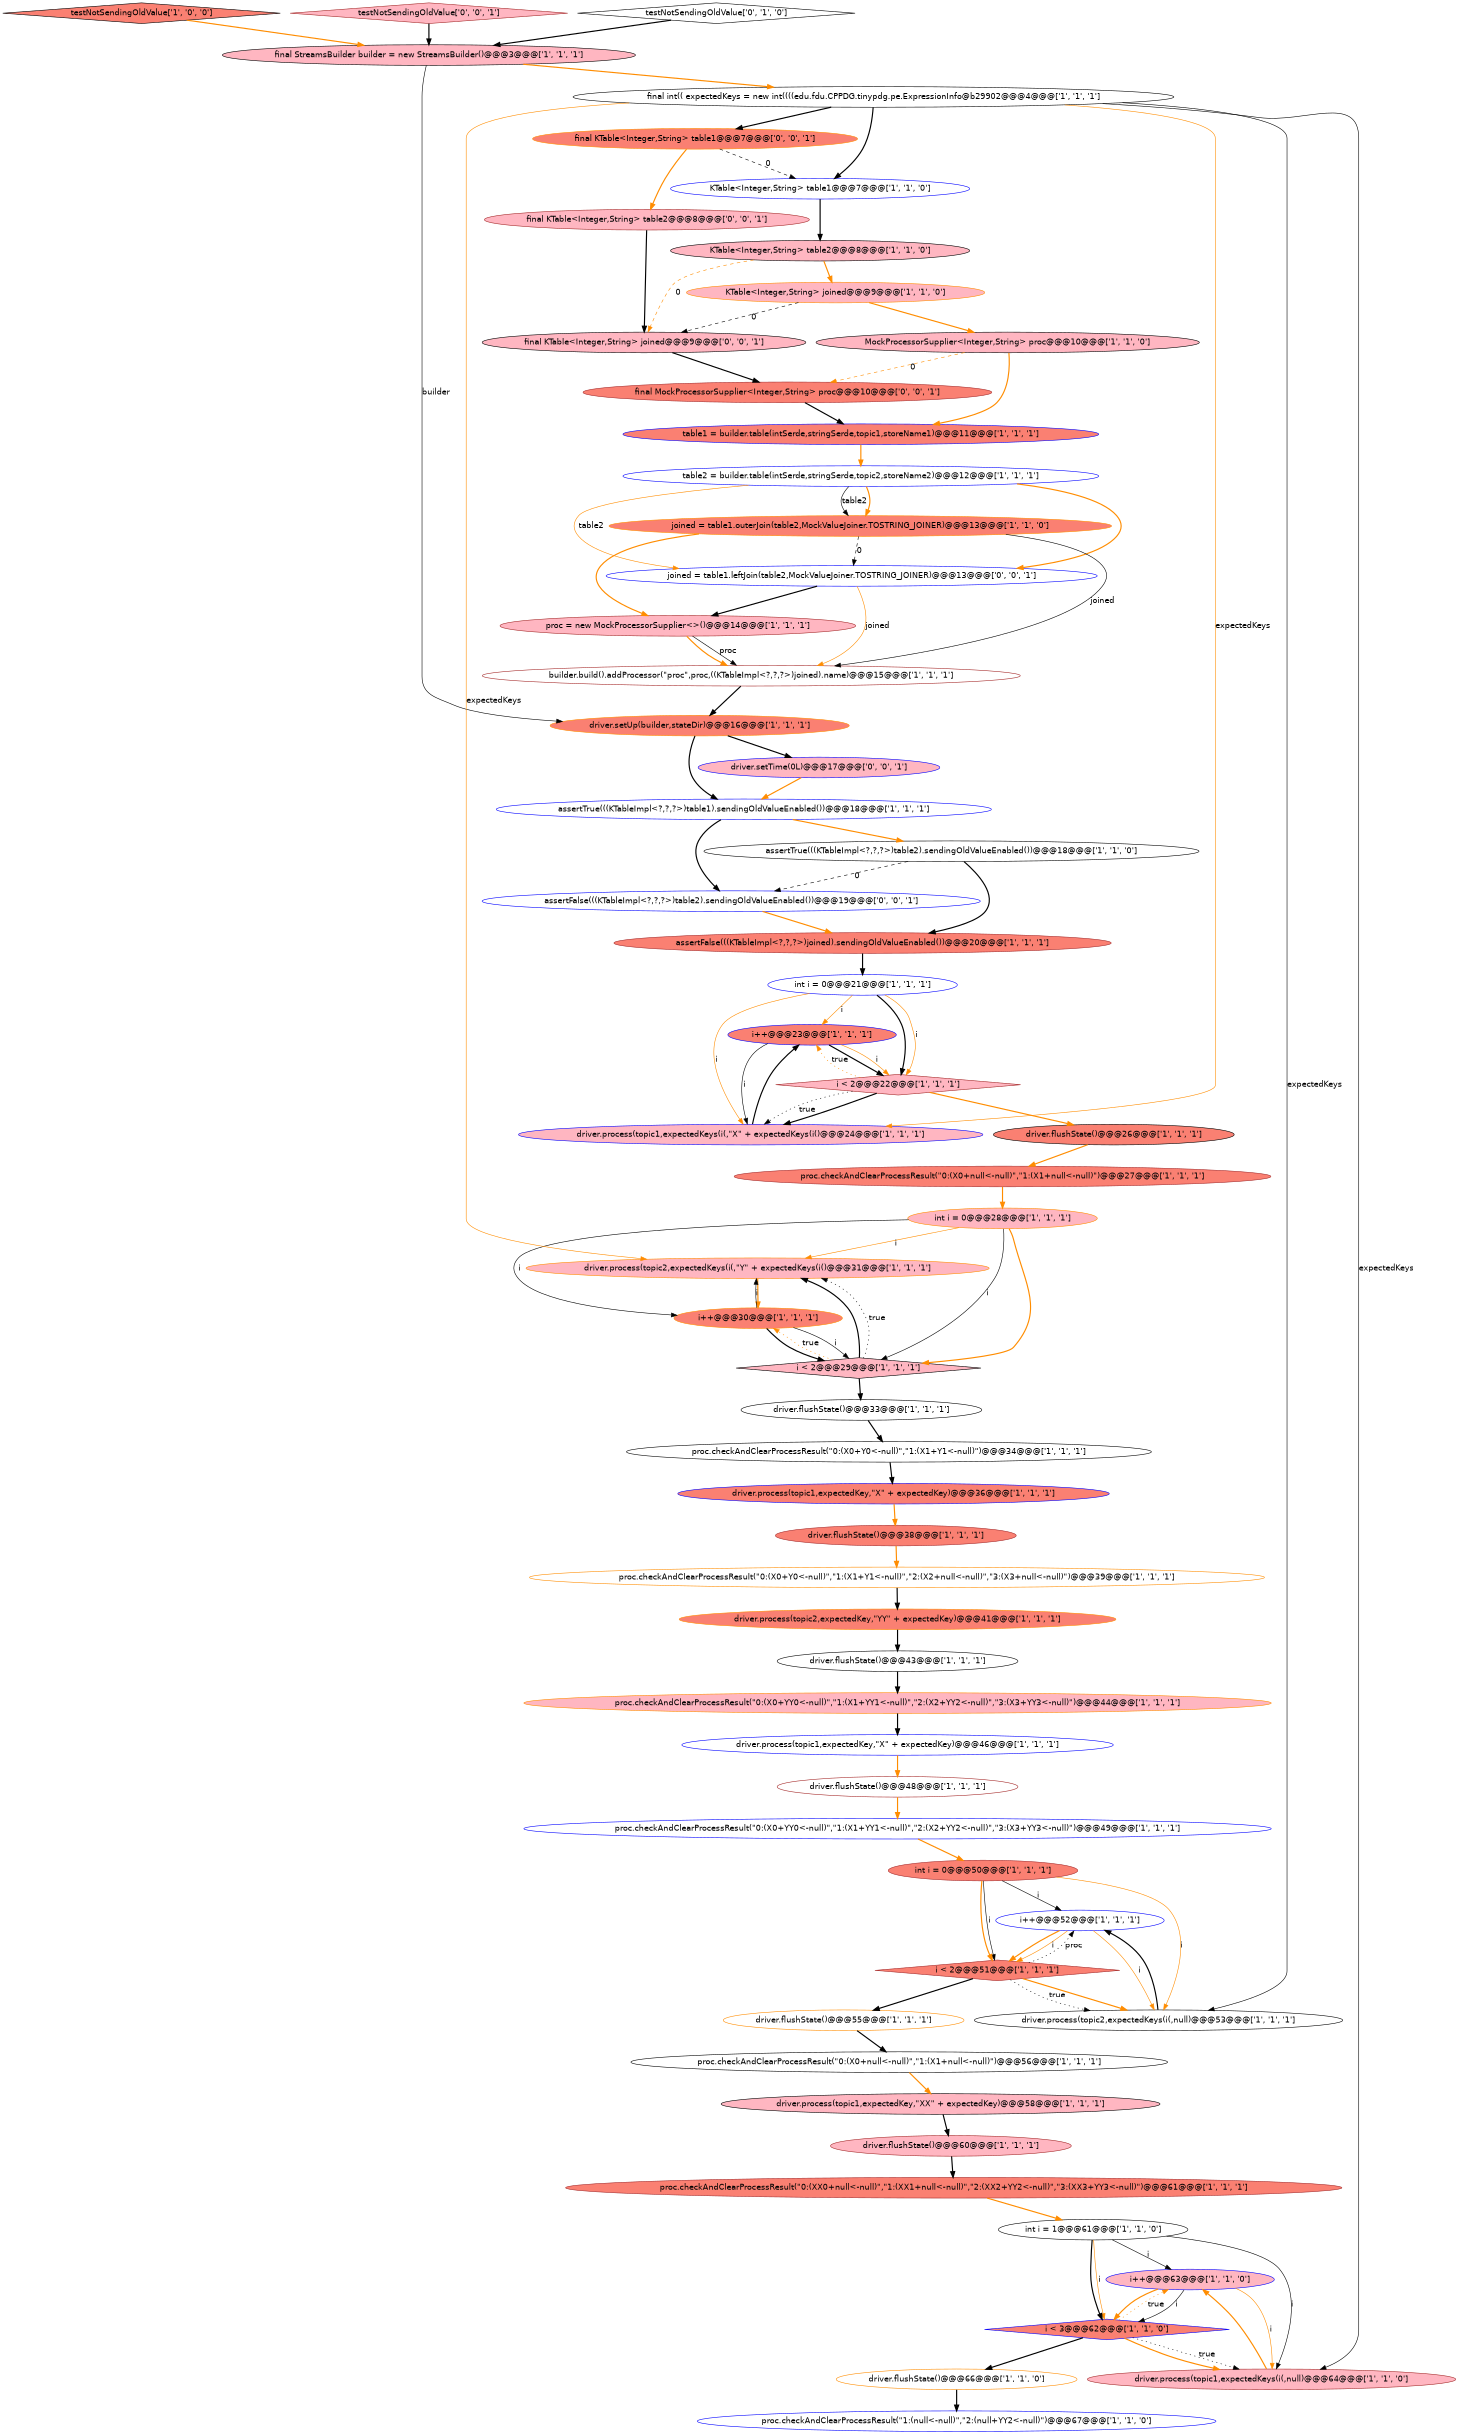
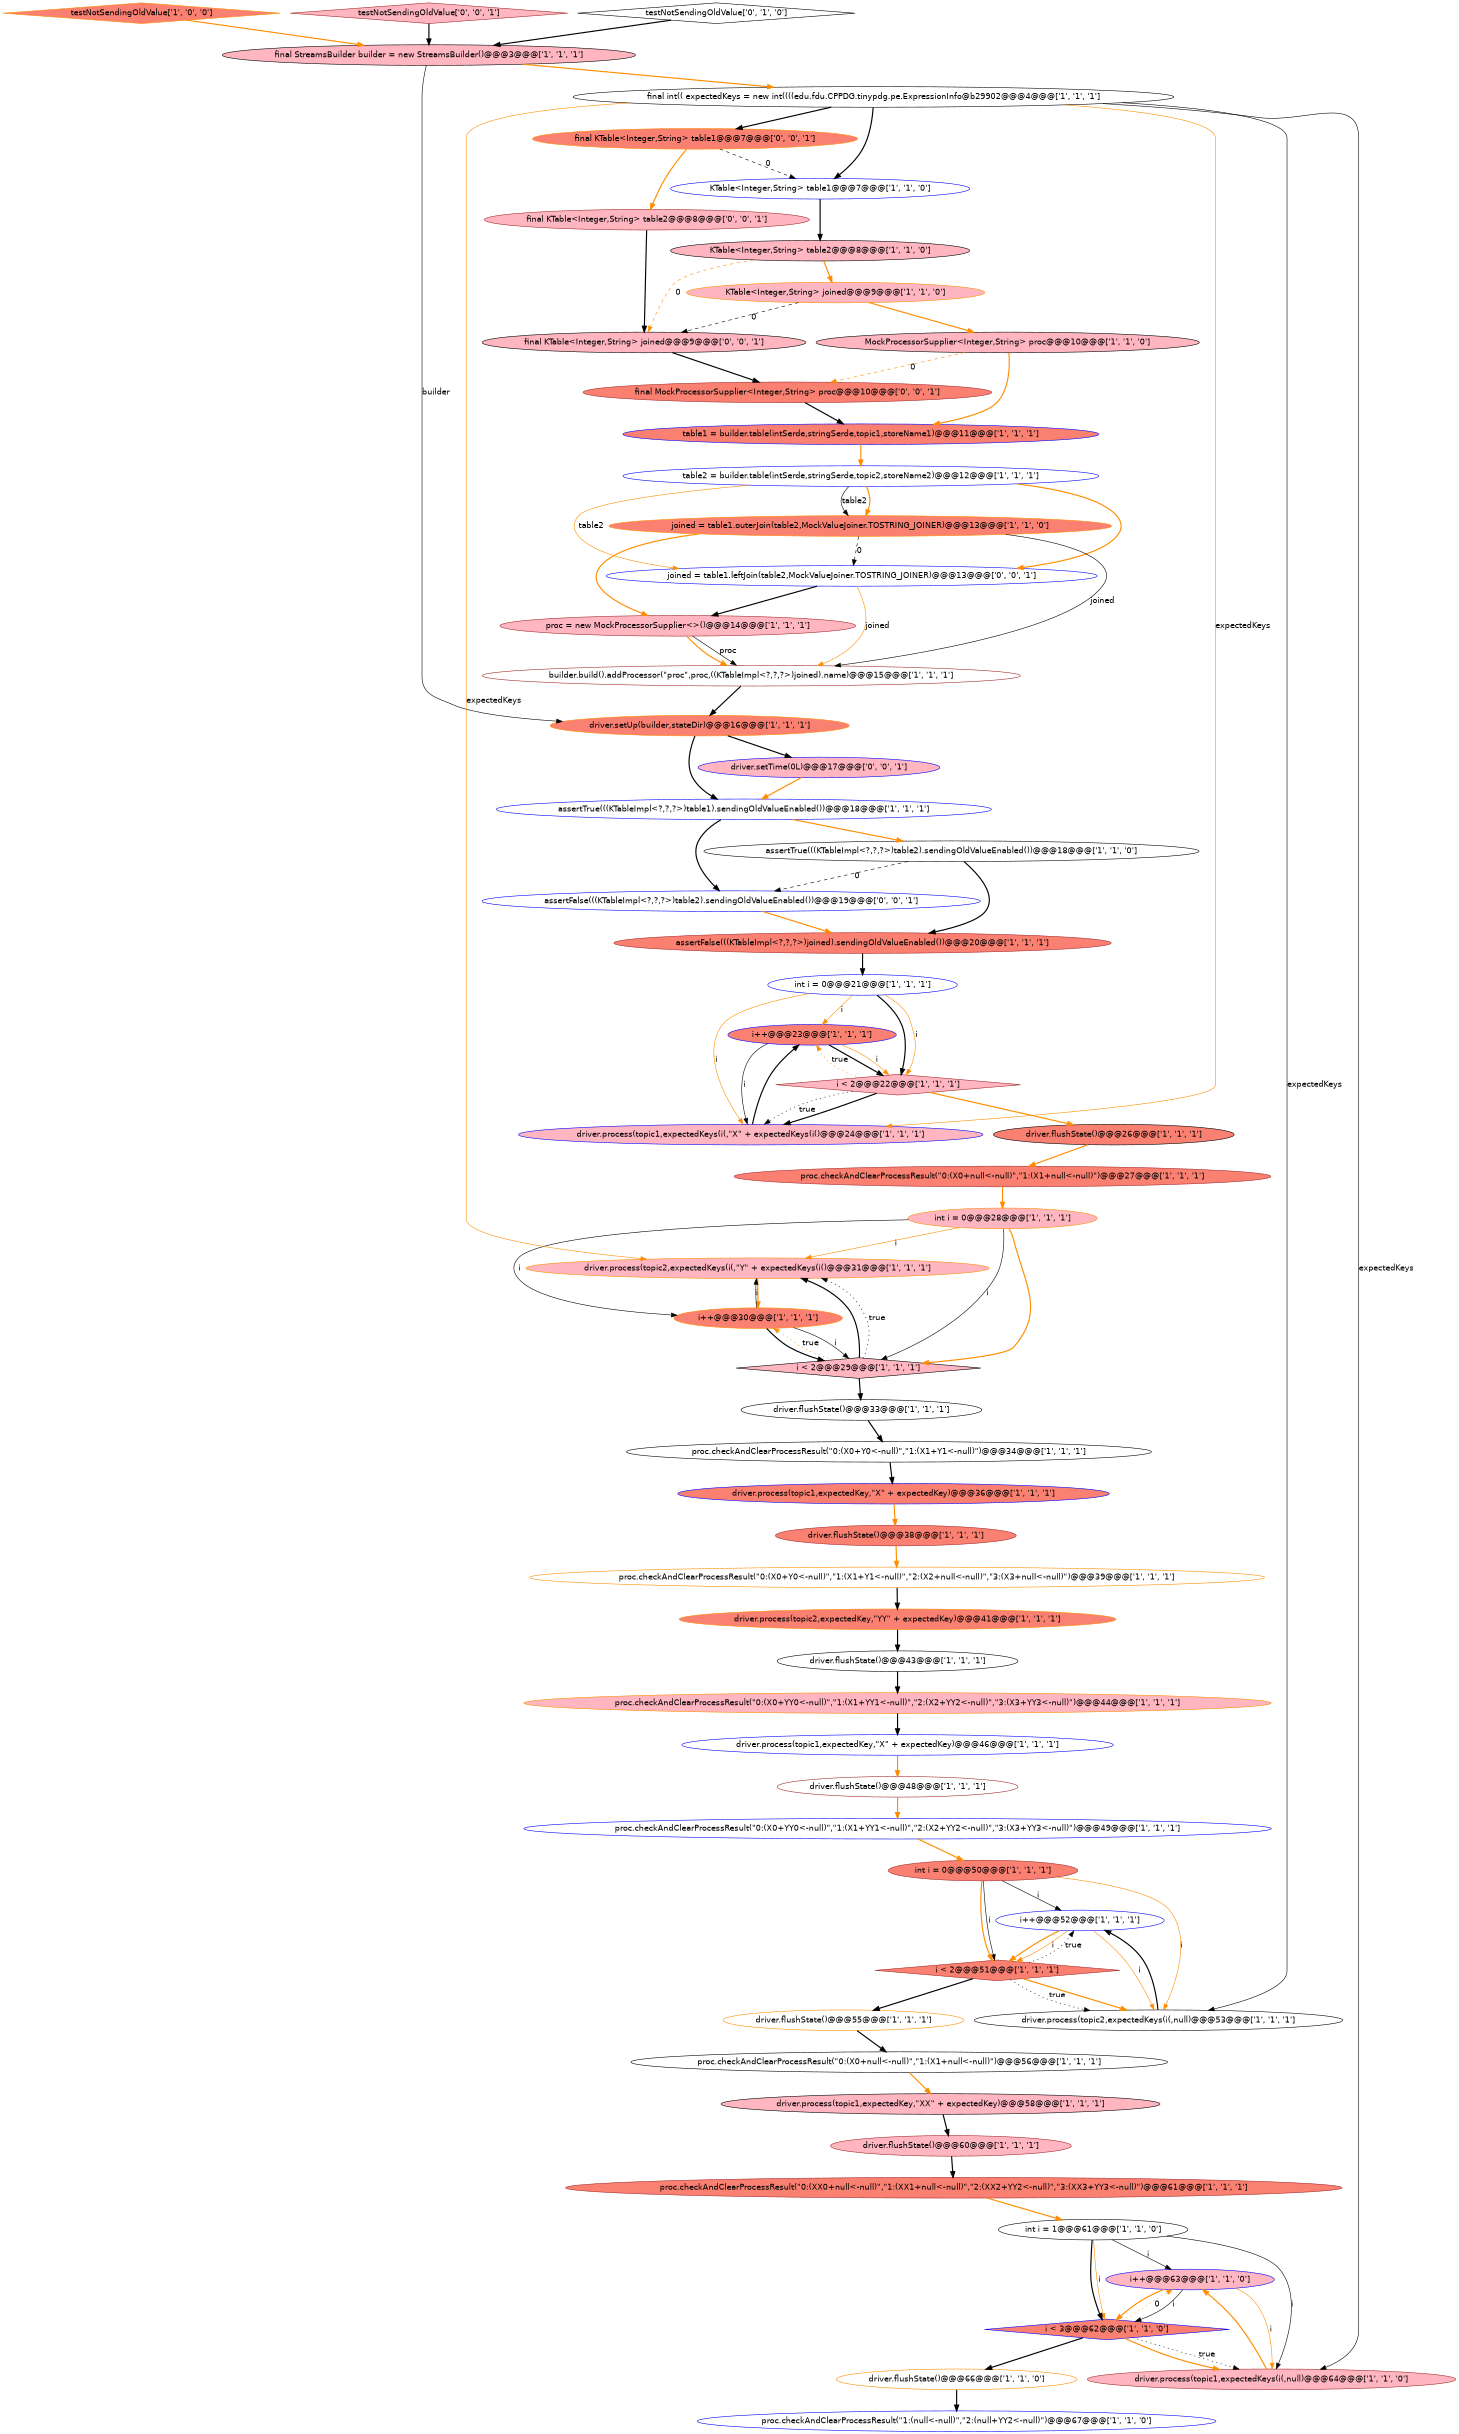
(142, 13) -> (142, 13)
(1074, 1945) -> (1073, 1945)
(1156, 2304) -> (1157, 2304)
